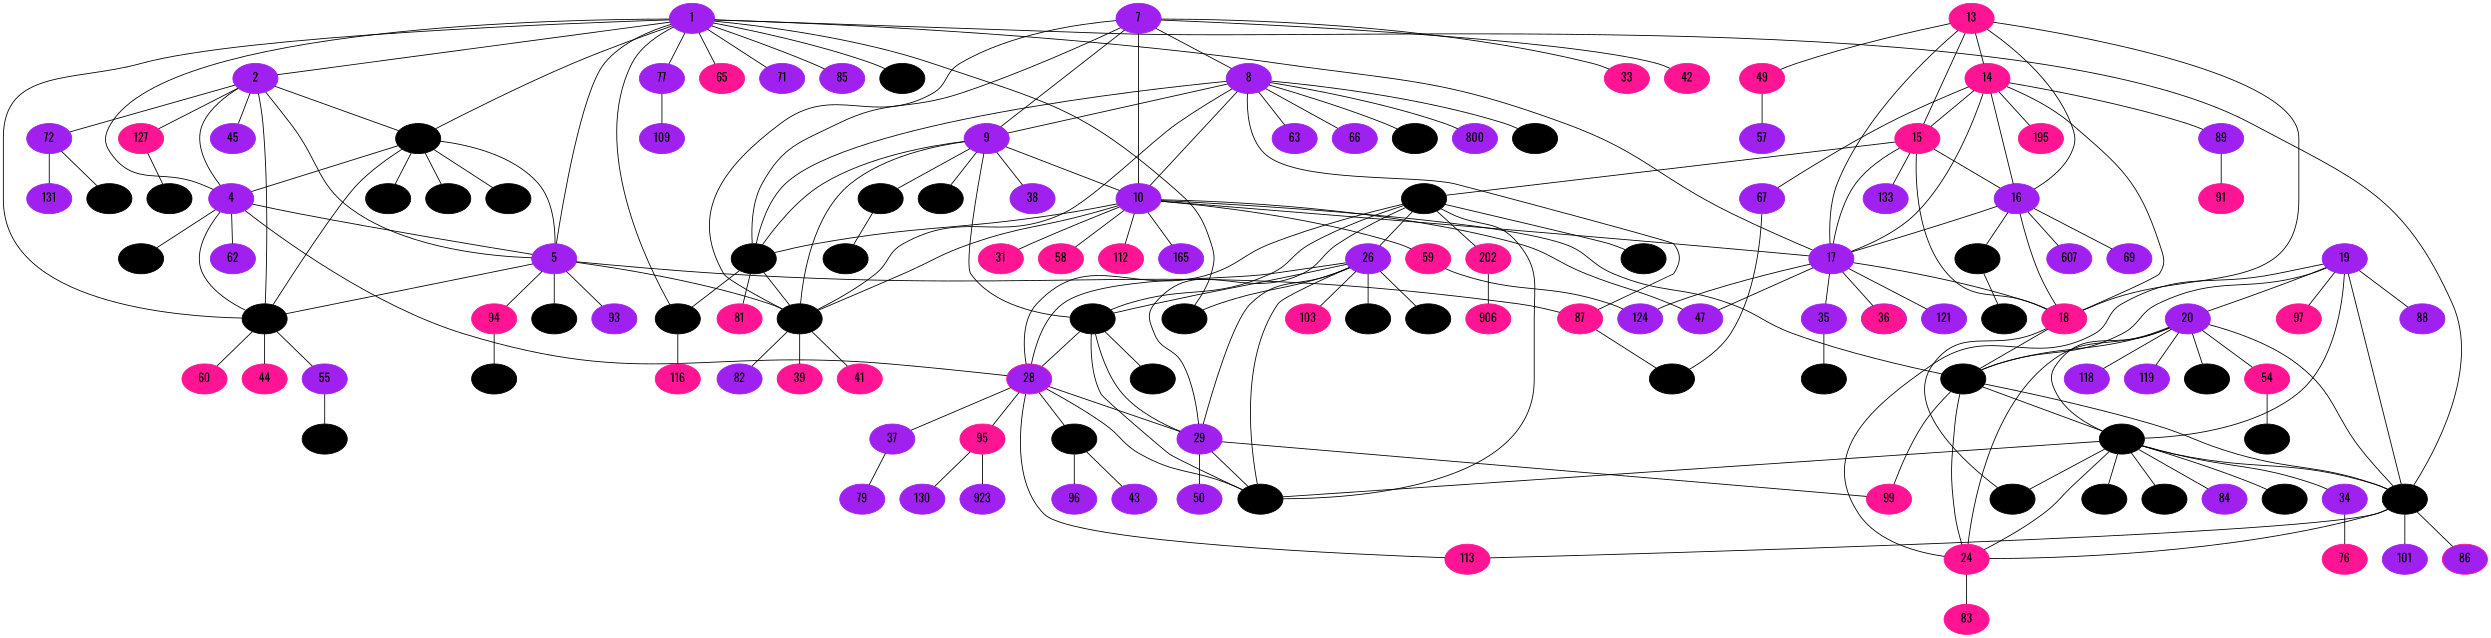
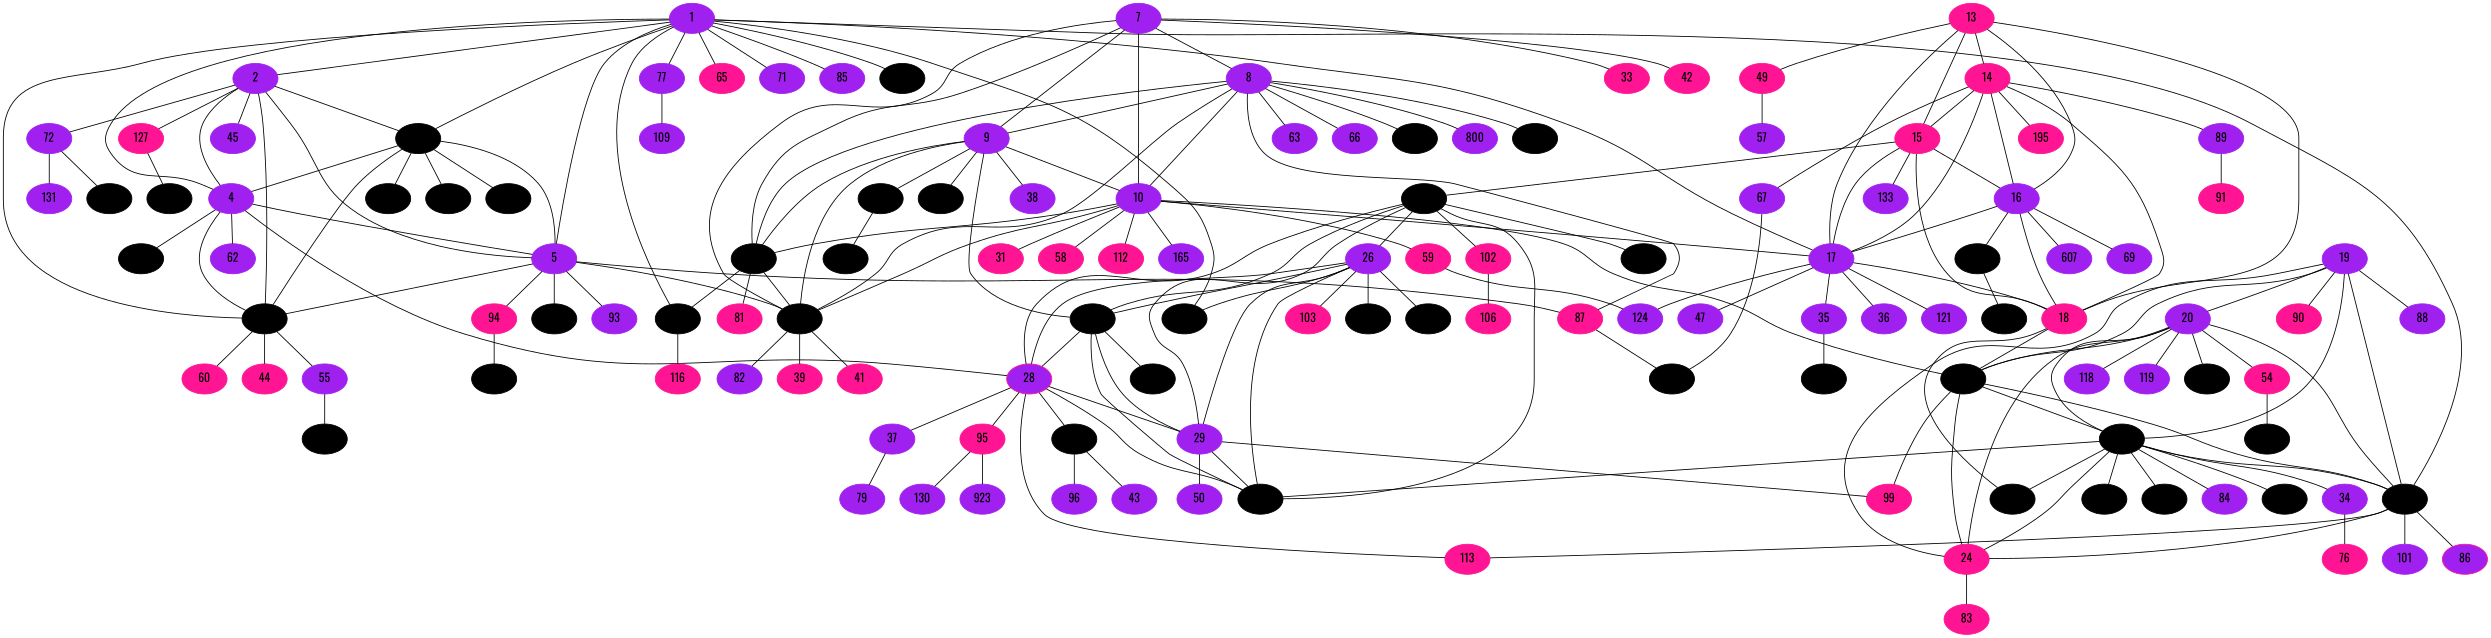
(1468, 232) -> none
(1488, 259) -> (1488, 259)
(1488, 319) -> (1488, 319)
(1884, 319) -> (1884, 319)
(2299, 319) -> (2299, 319)
